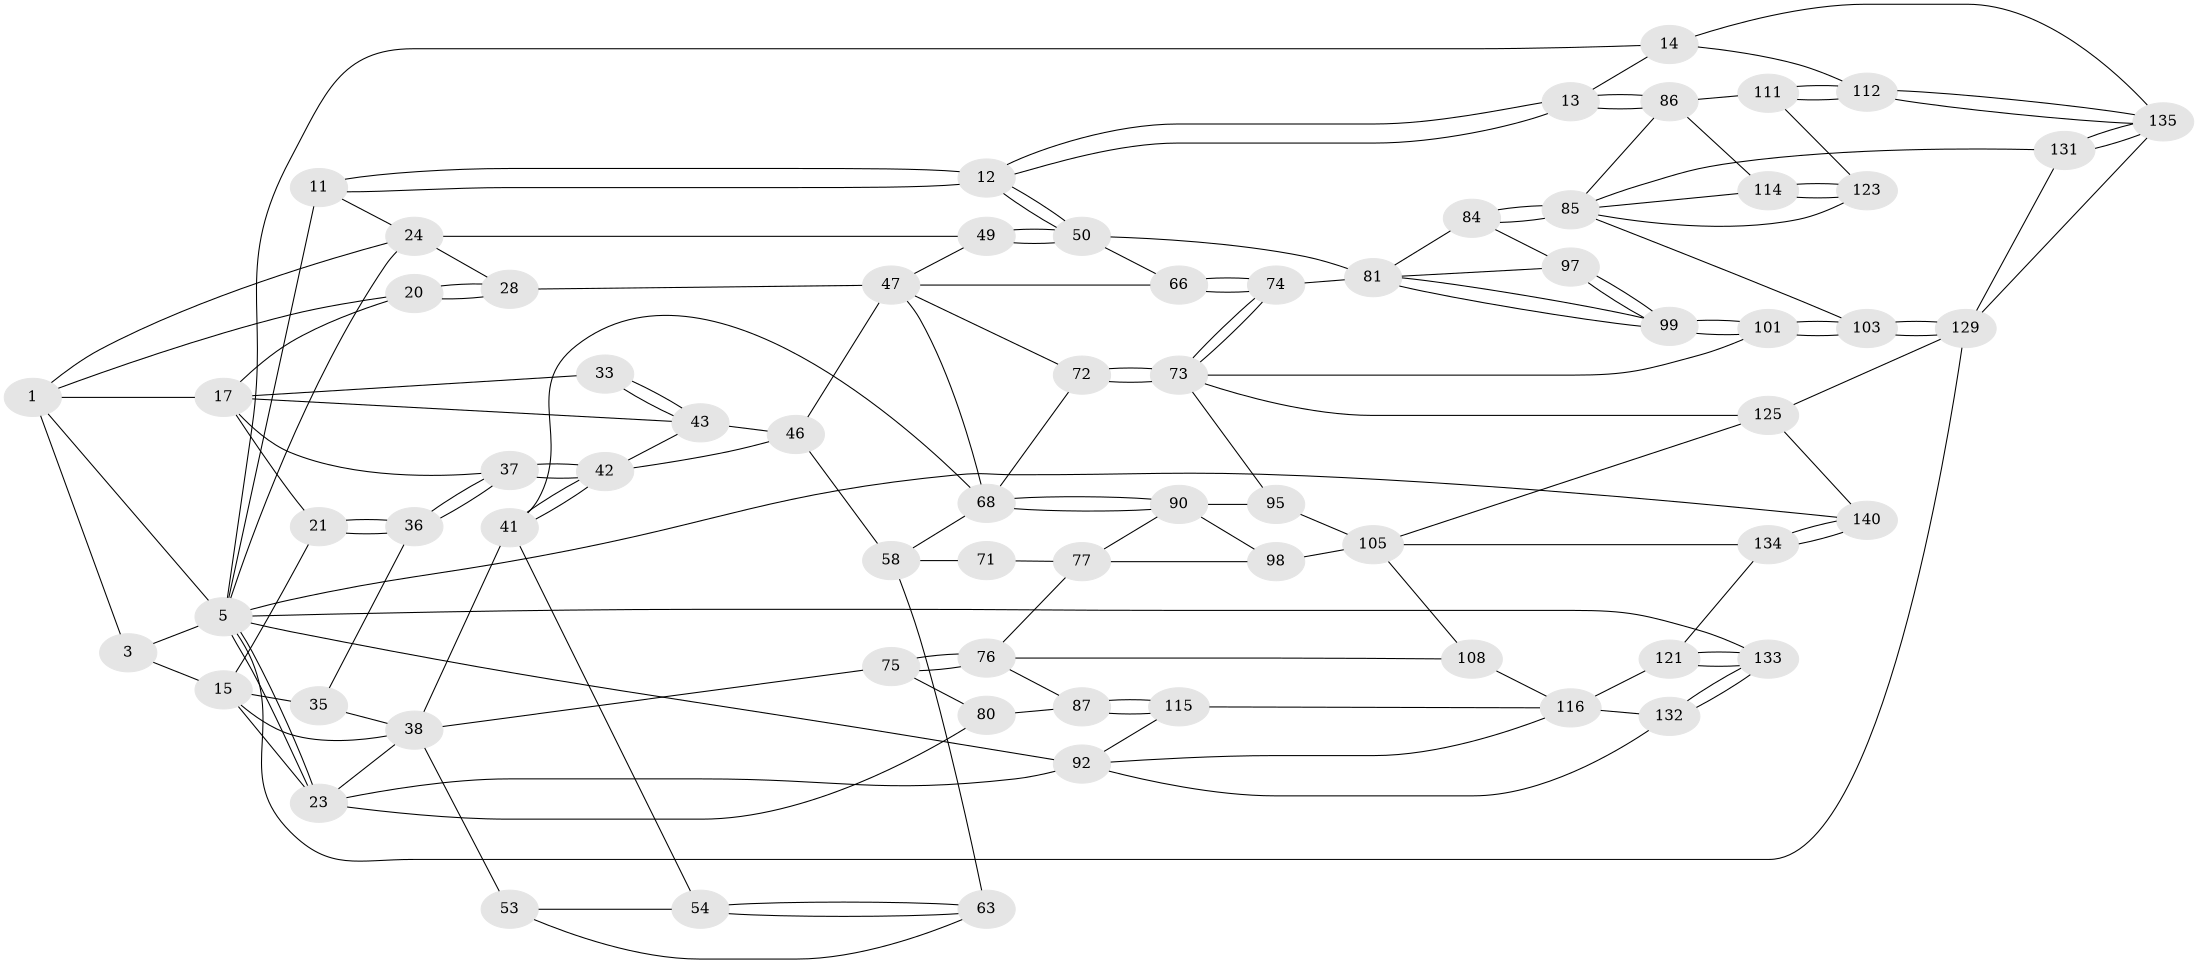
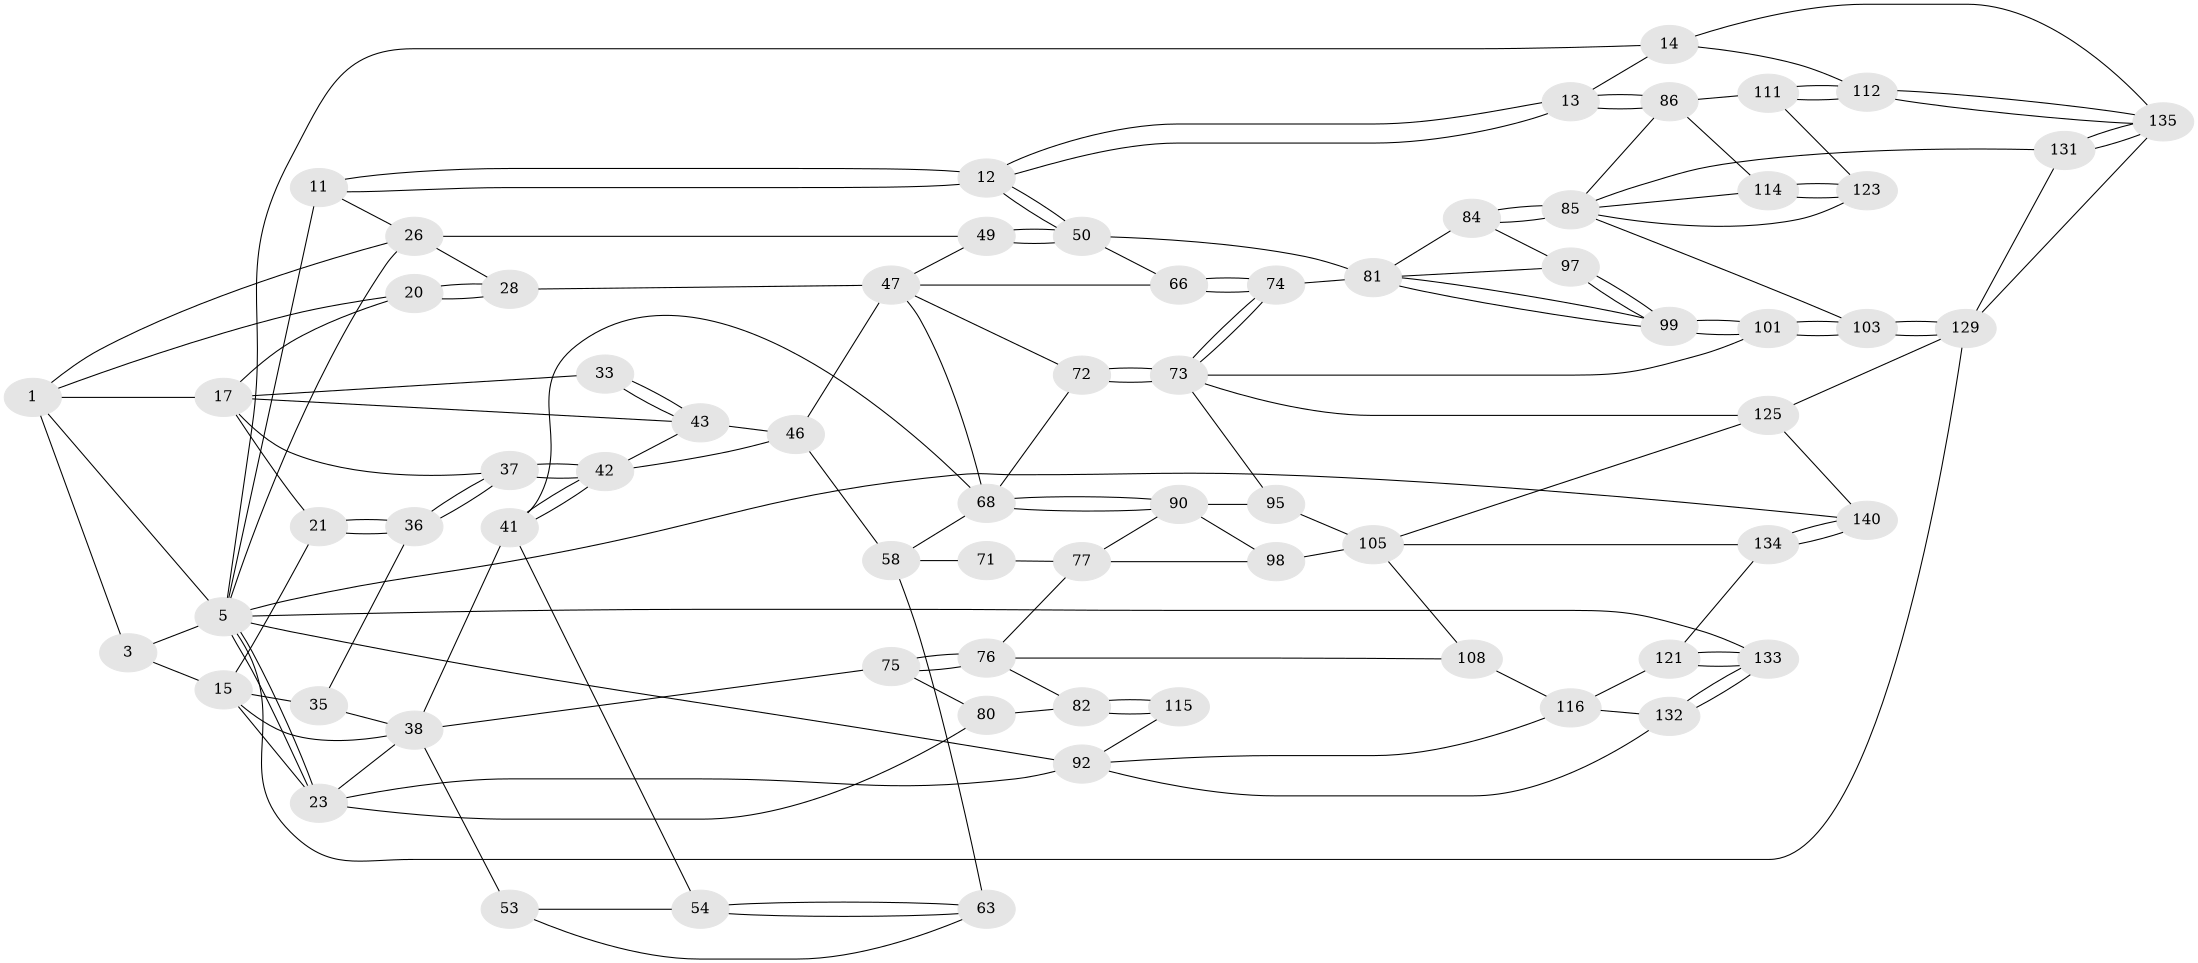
(414, 236) -> (414, 236)
(1082, 707) -> (1082, 707)
(1375, 707) -> none
